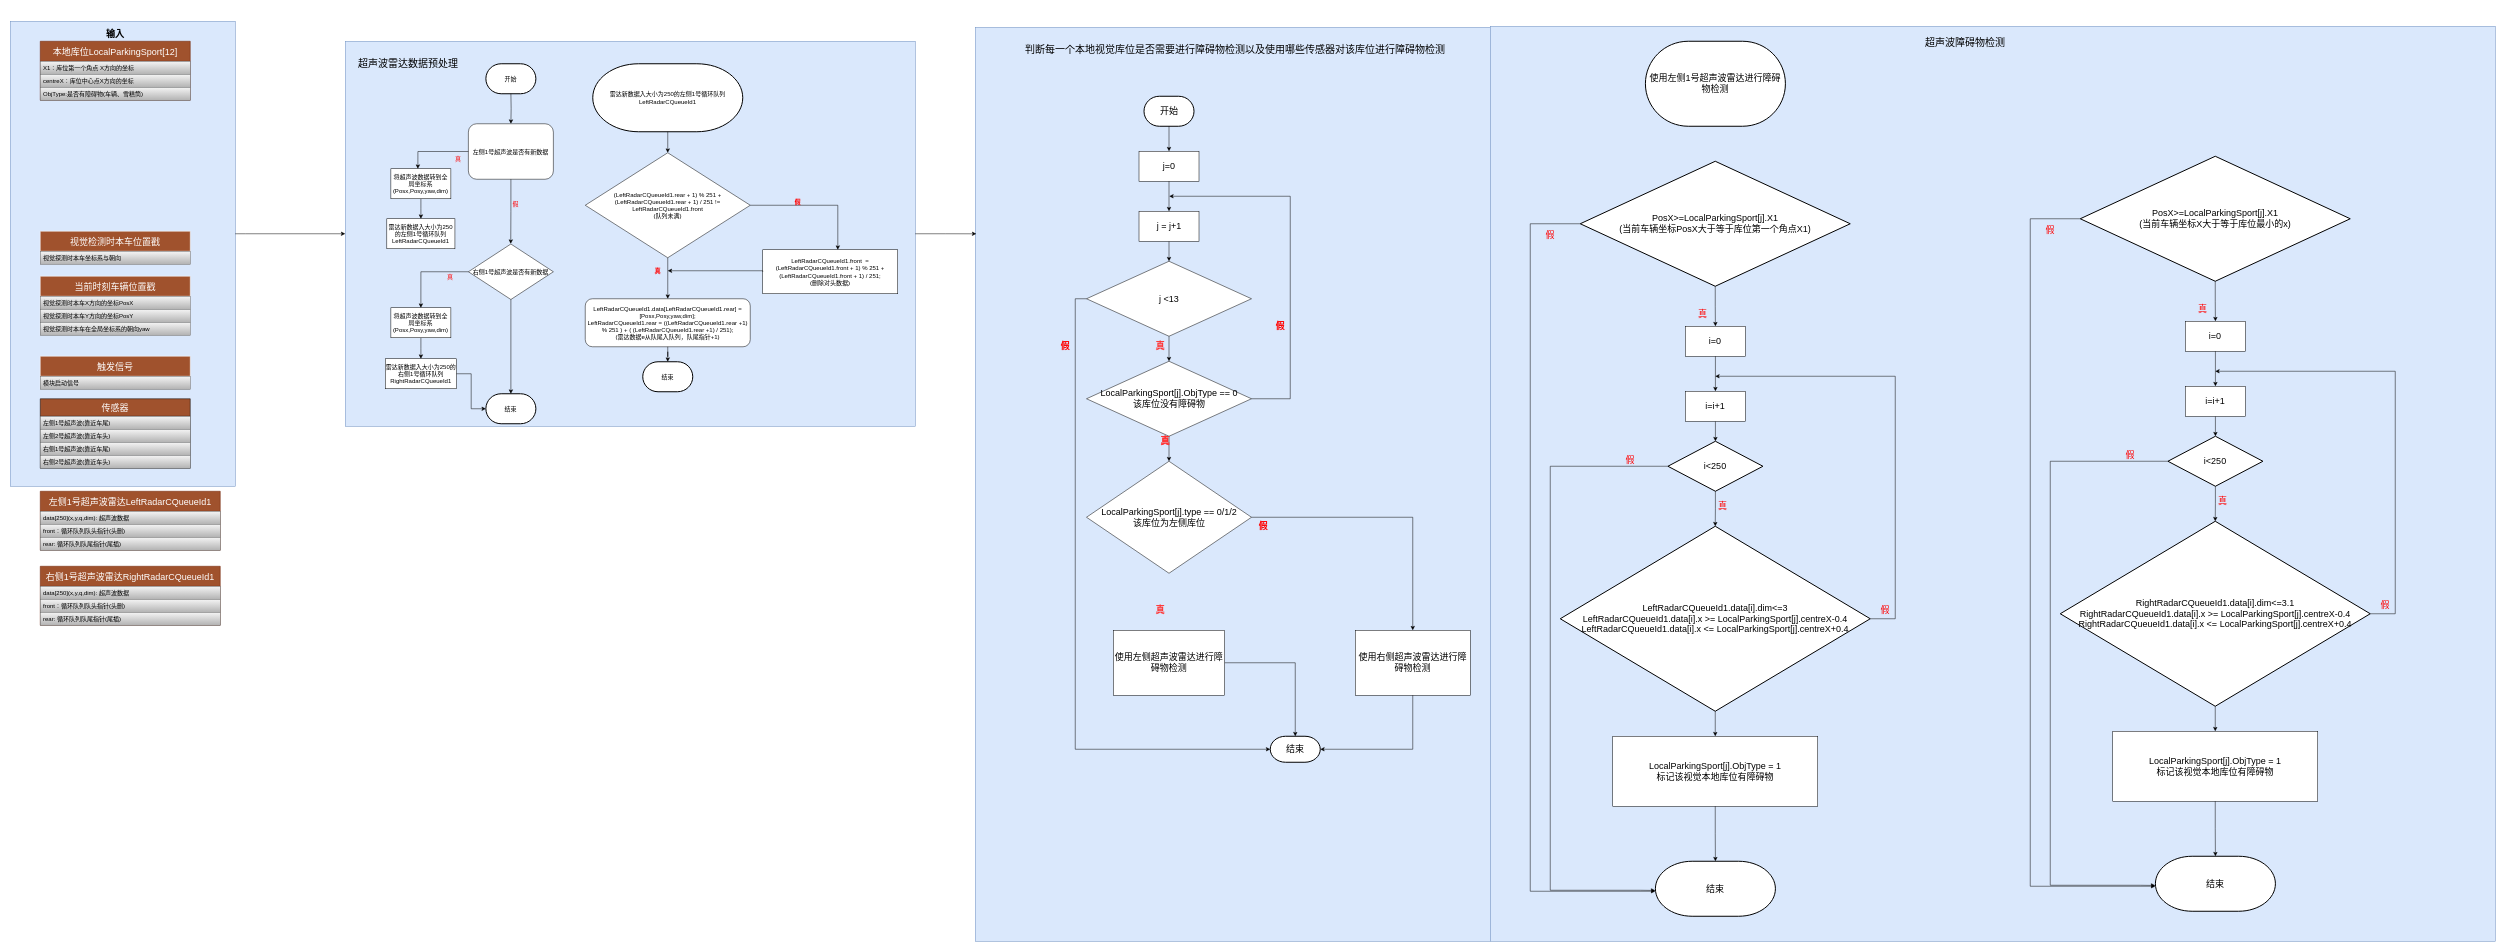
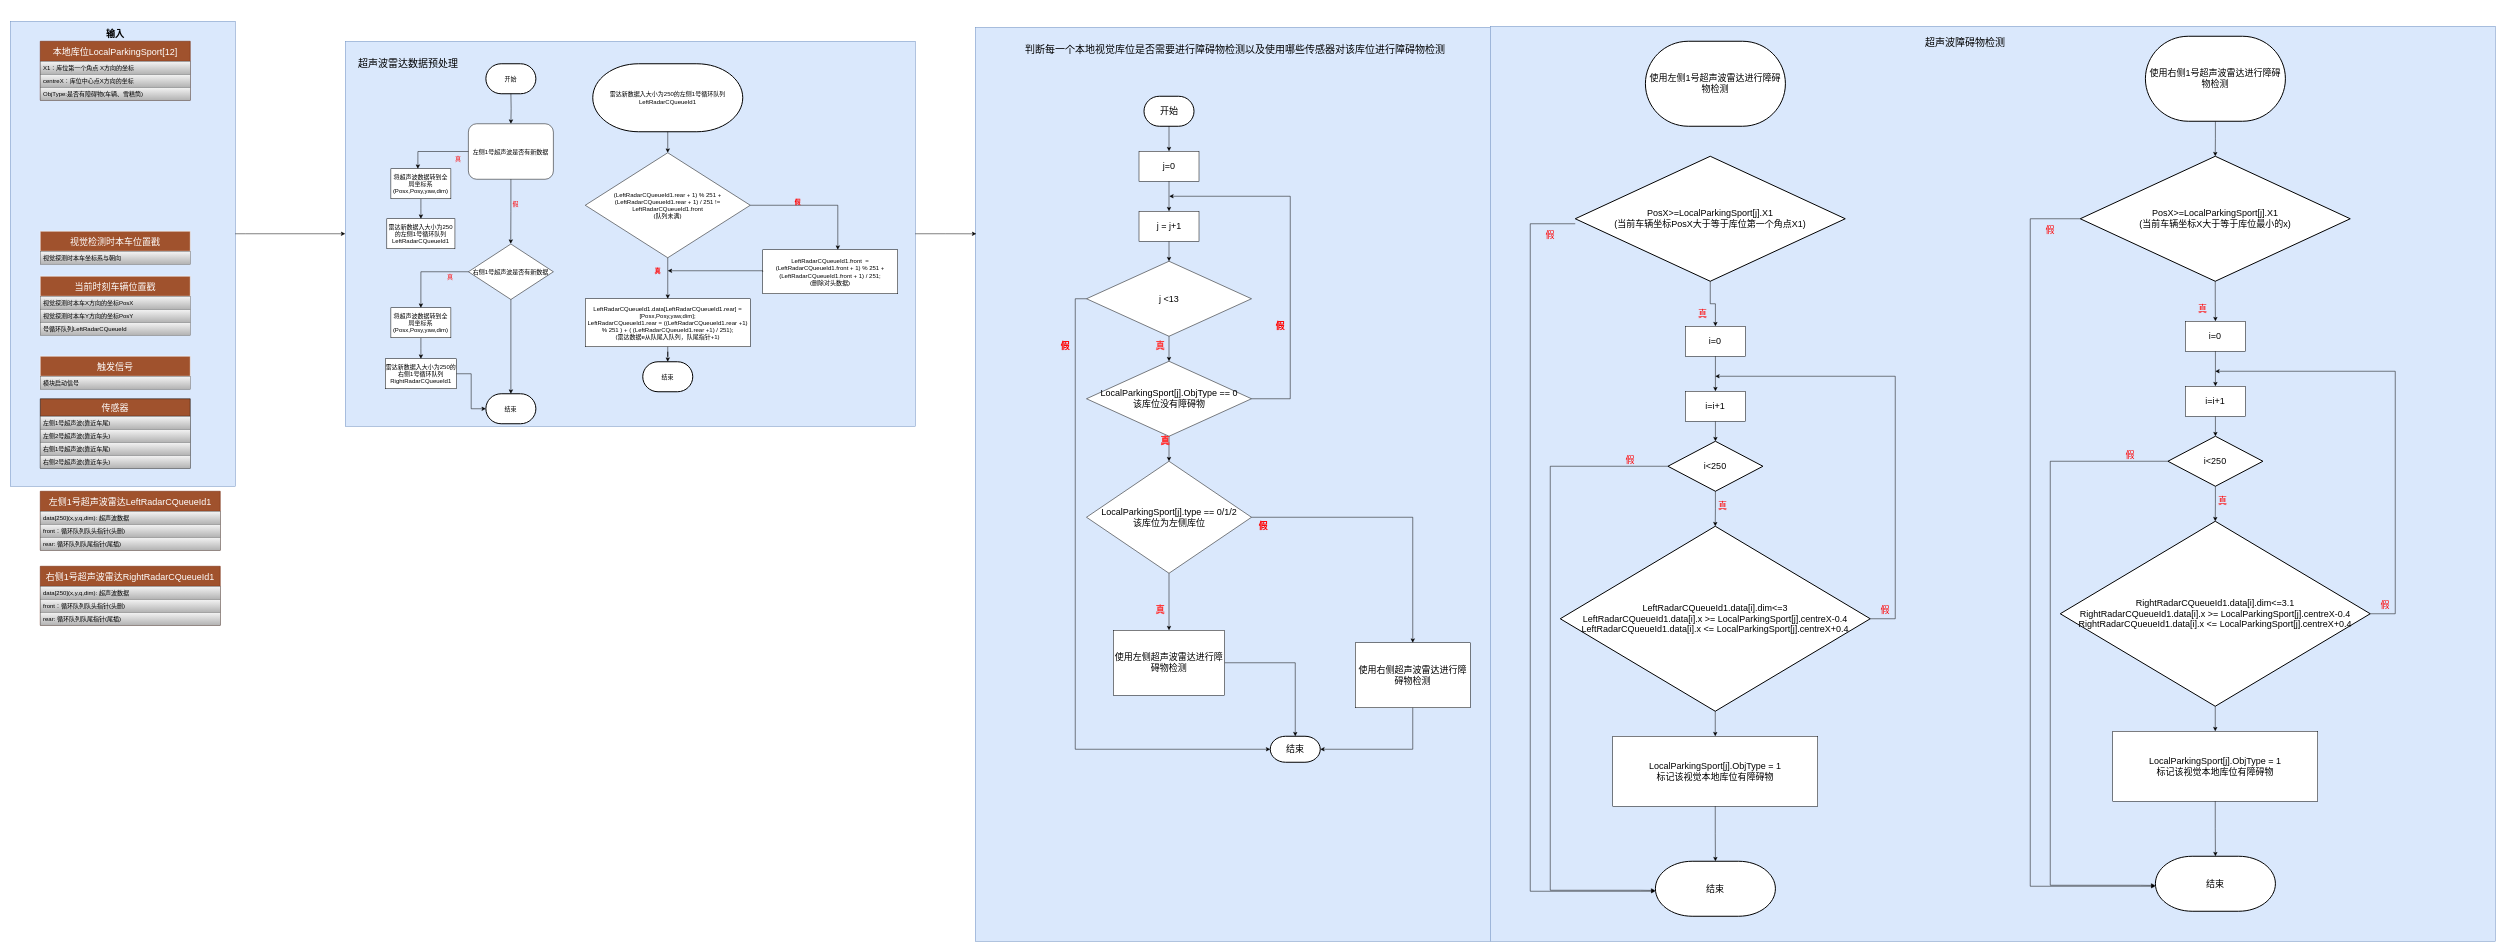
none -> (2215, 79)
none -> (2215, 151)
(1715, 224) -> (1710, 219)
(668, 323) -> (668, 323)
(96, 329) -> (87, 329)
none -> (1169, 625)
(1413, 663) -> (1413, 675)
